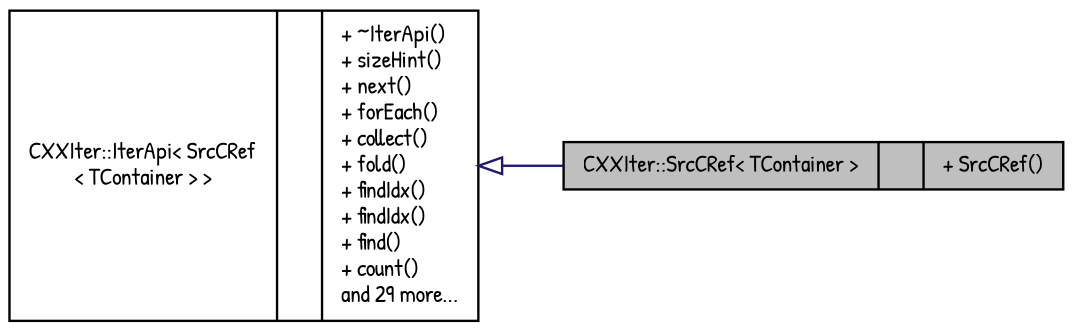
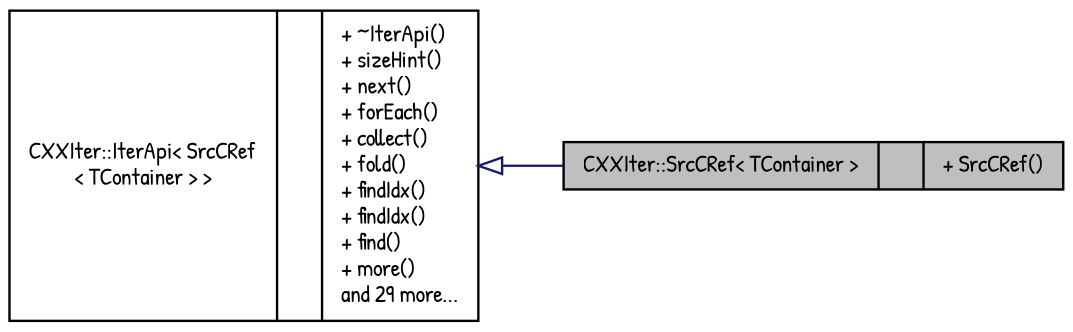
(381, 269) -> (379, 269)
